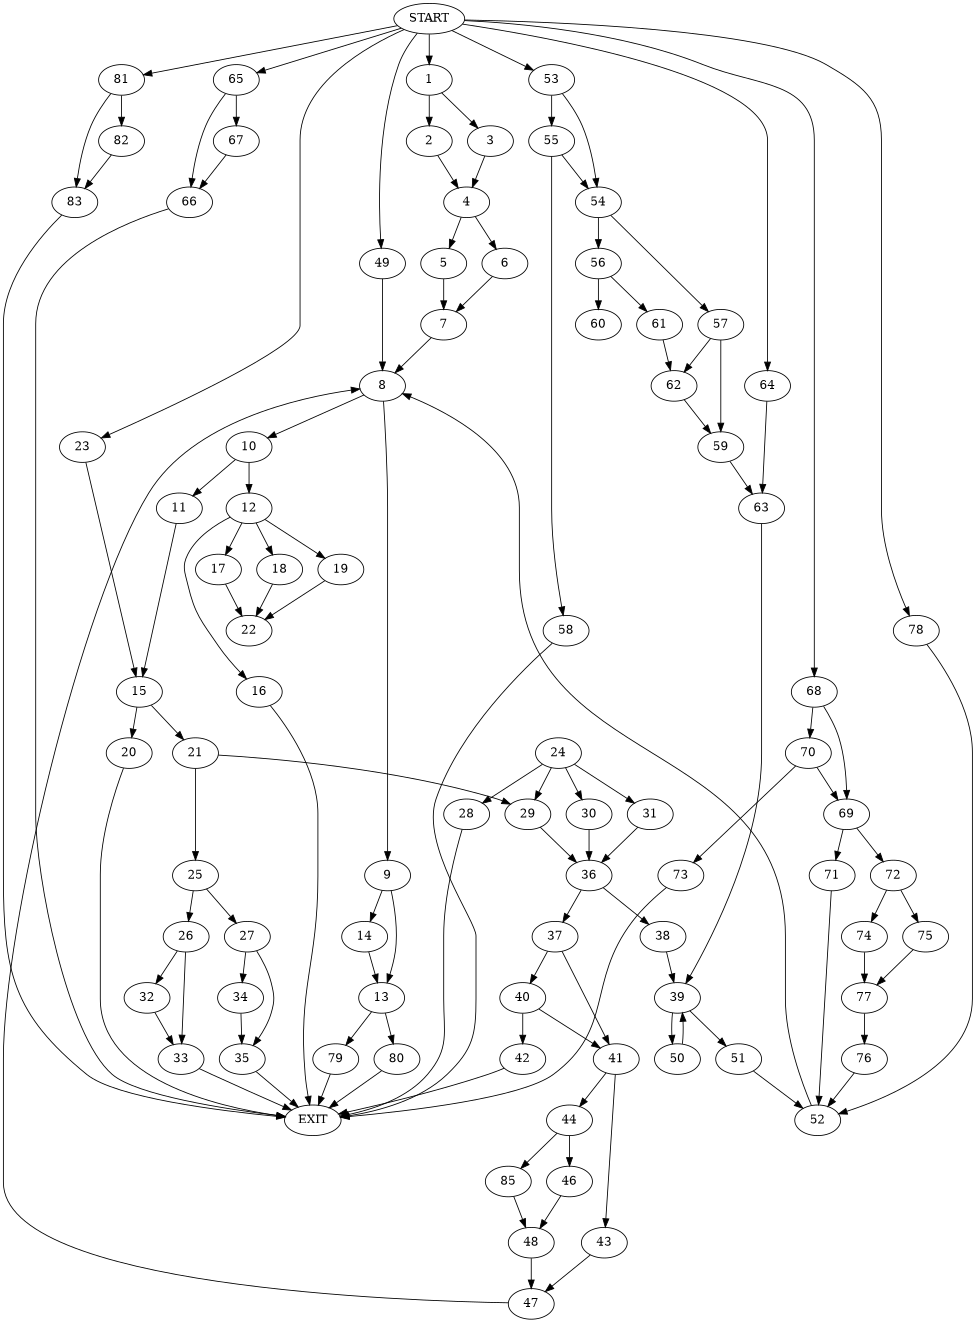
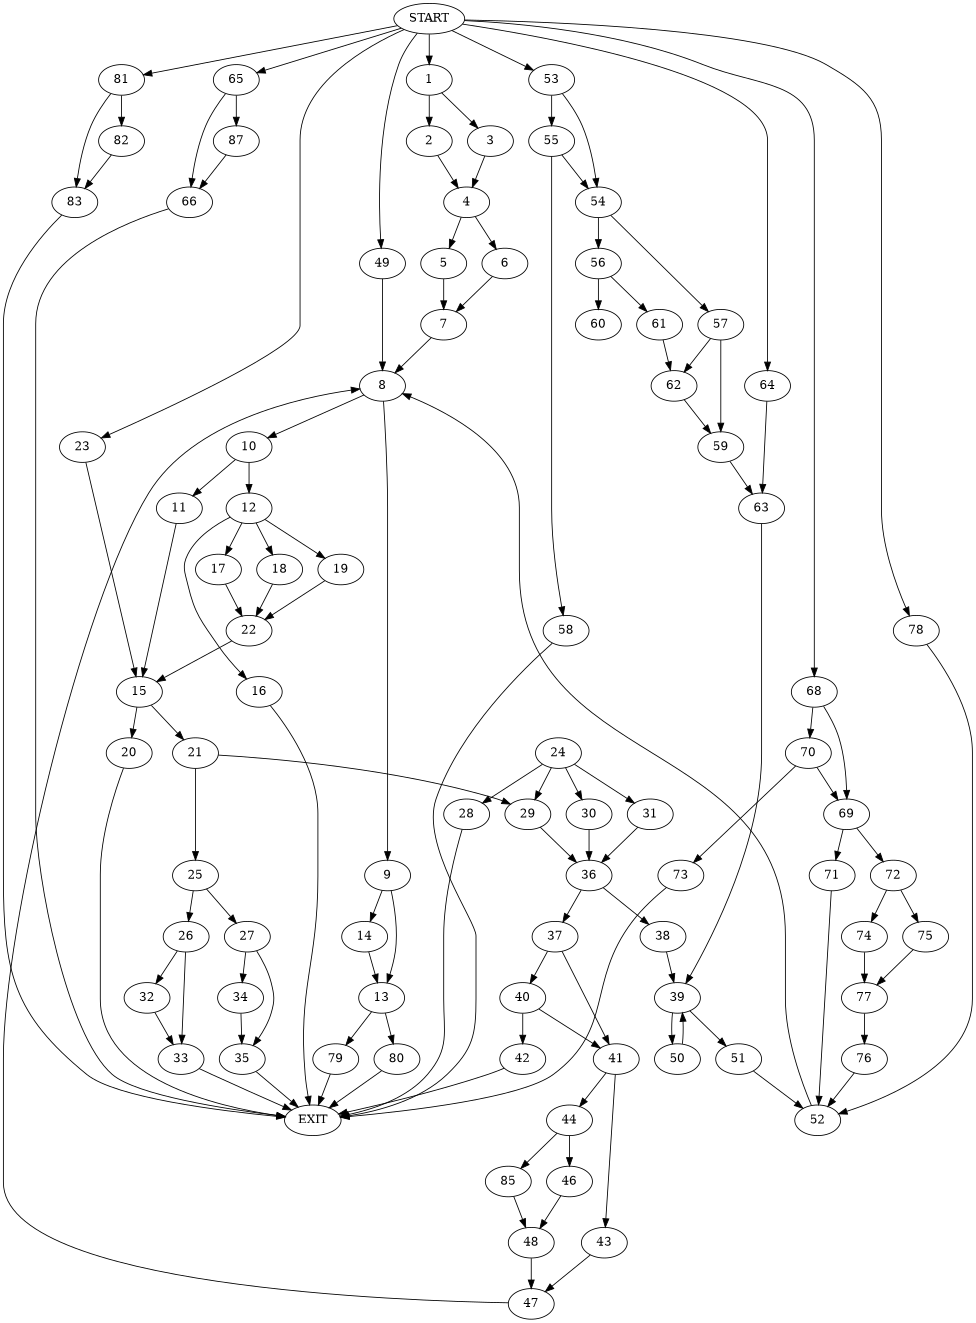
(236, 141) -> (236, 141)
none -> (198, 659)
